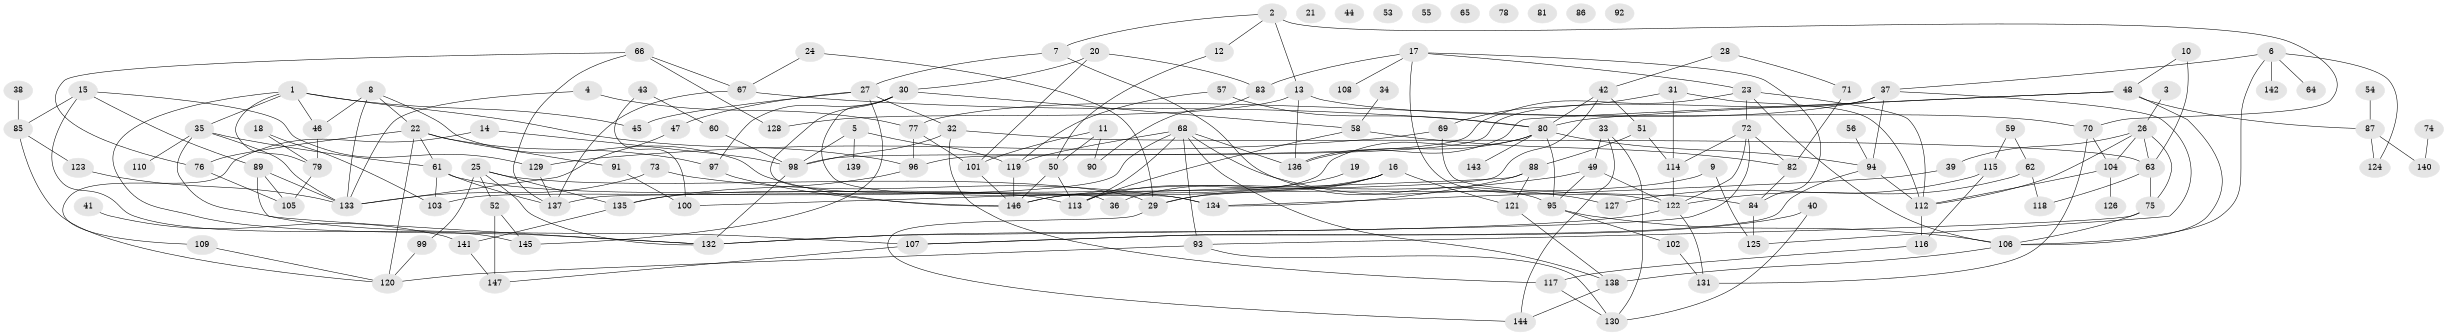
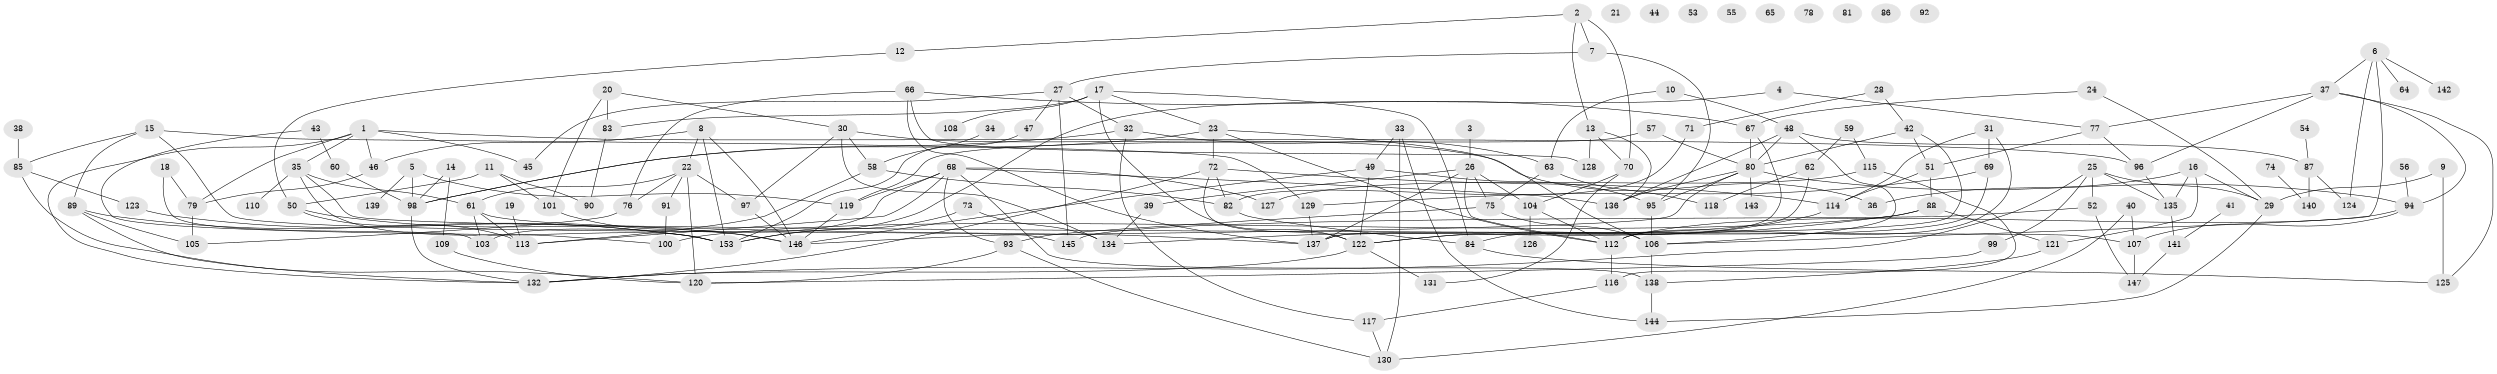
(943, 148) -> (1985, 155)
(2146, 148) -> (1392, 206)
(347, 206) -> (726, 245)
(1673, 245) -> none
